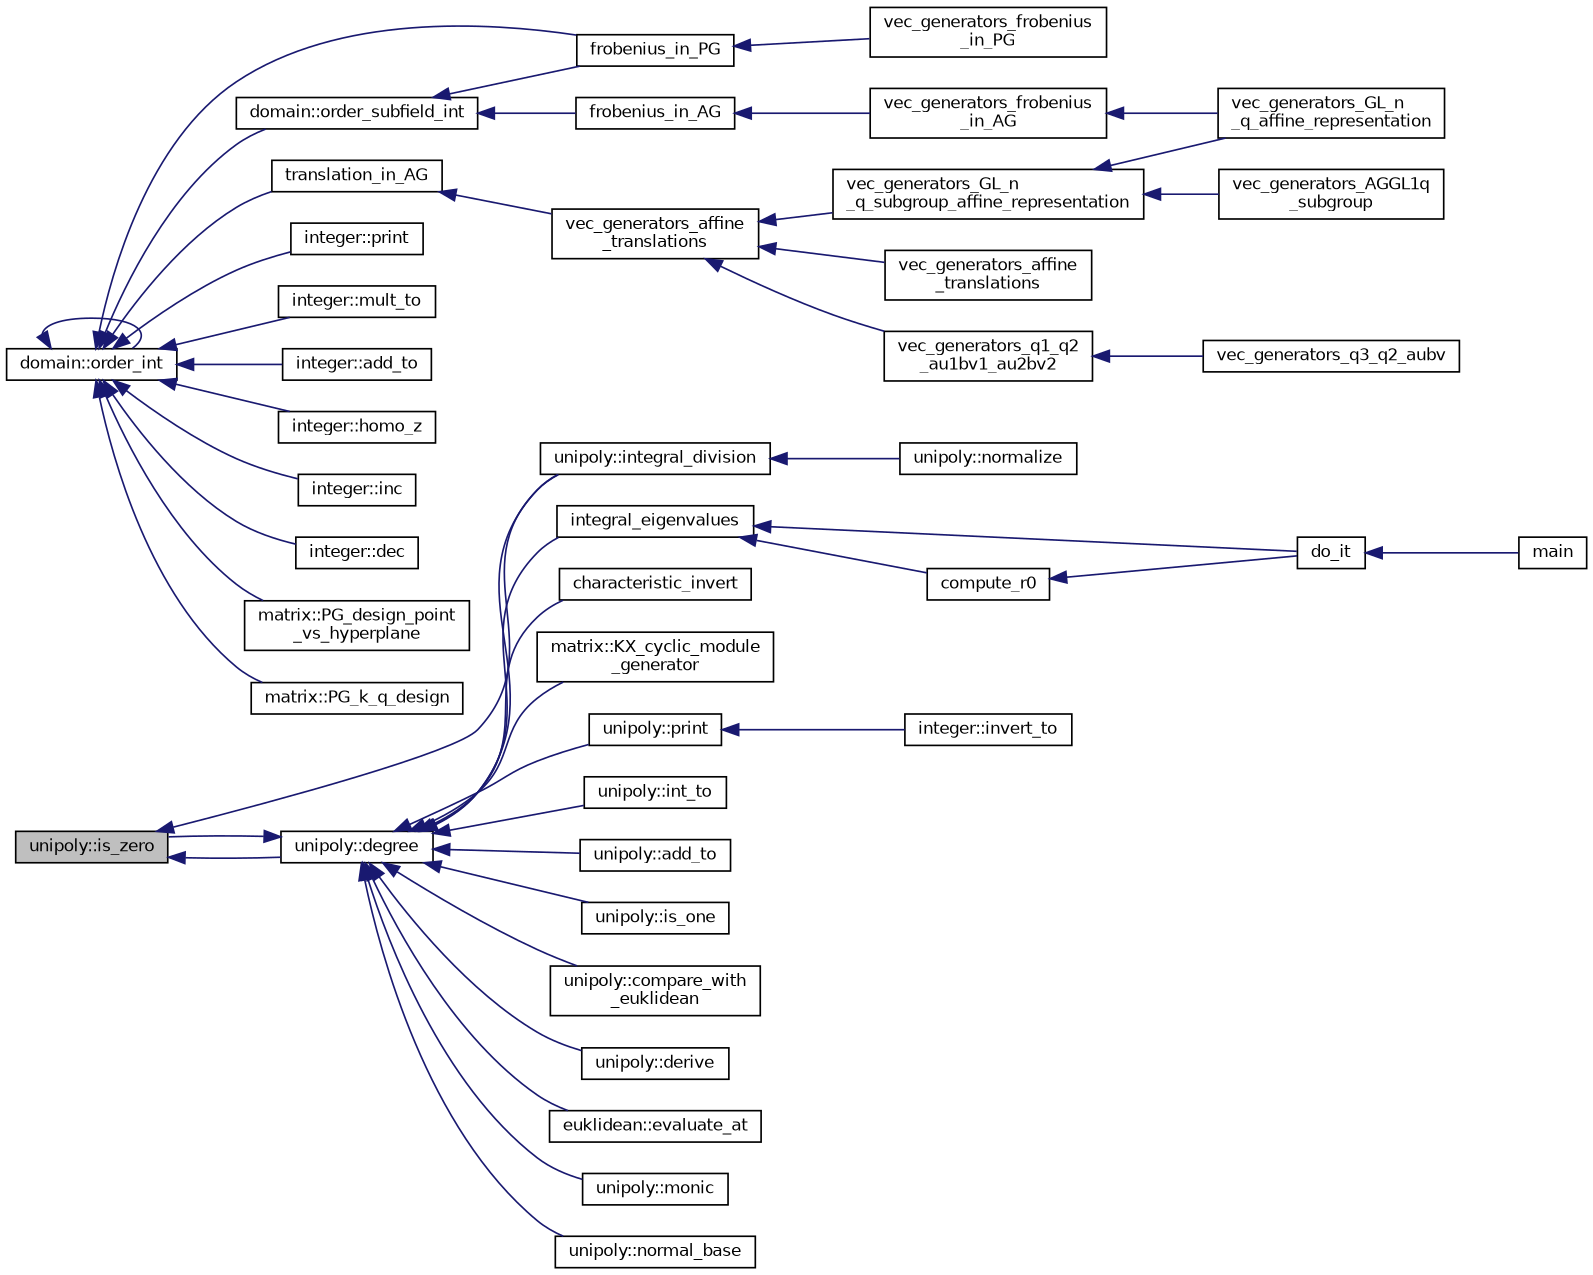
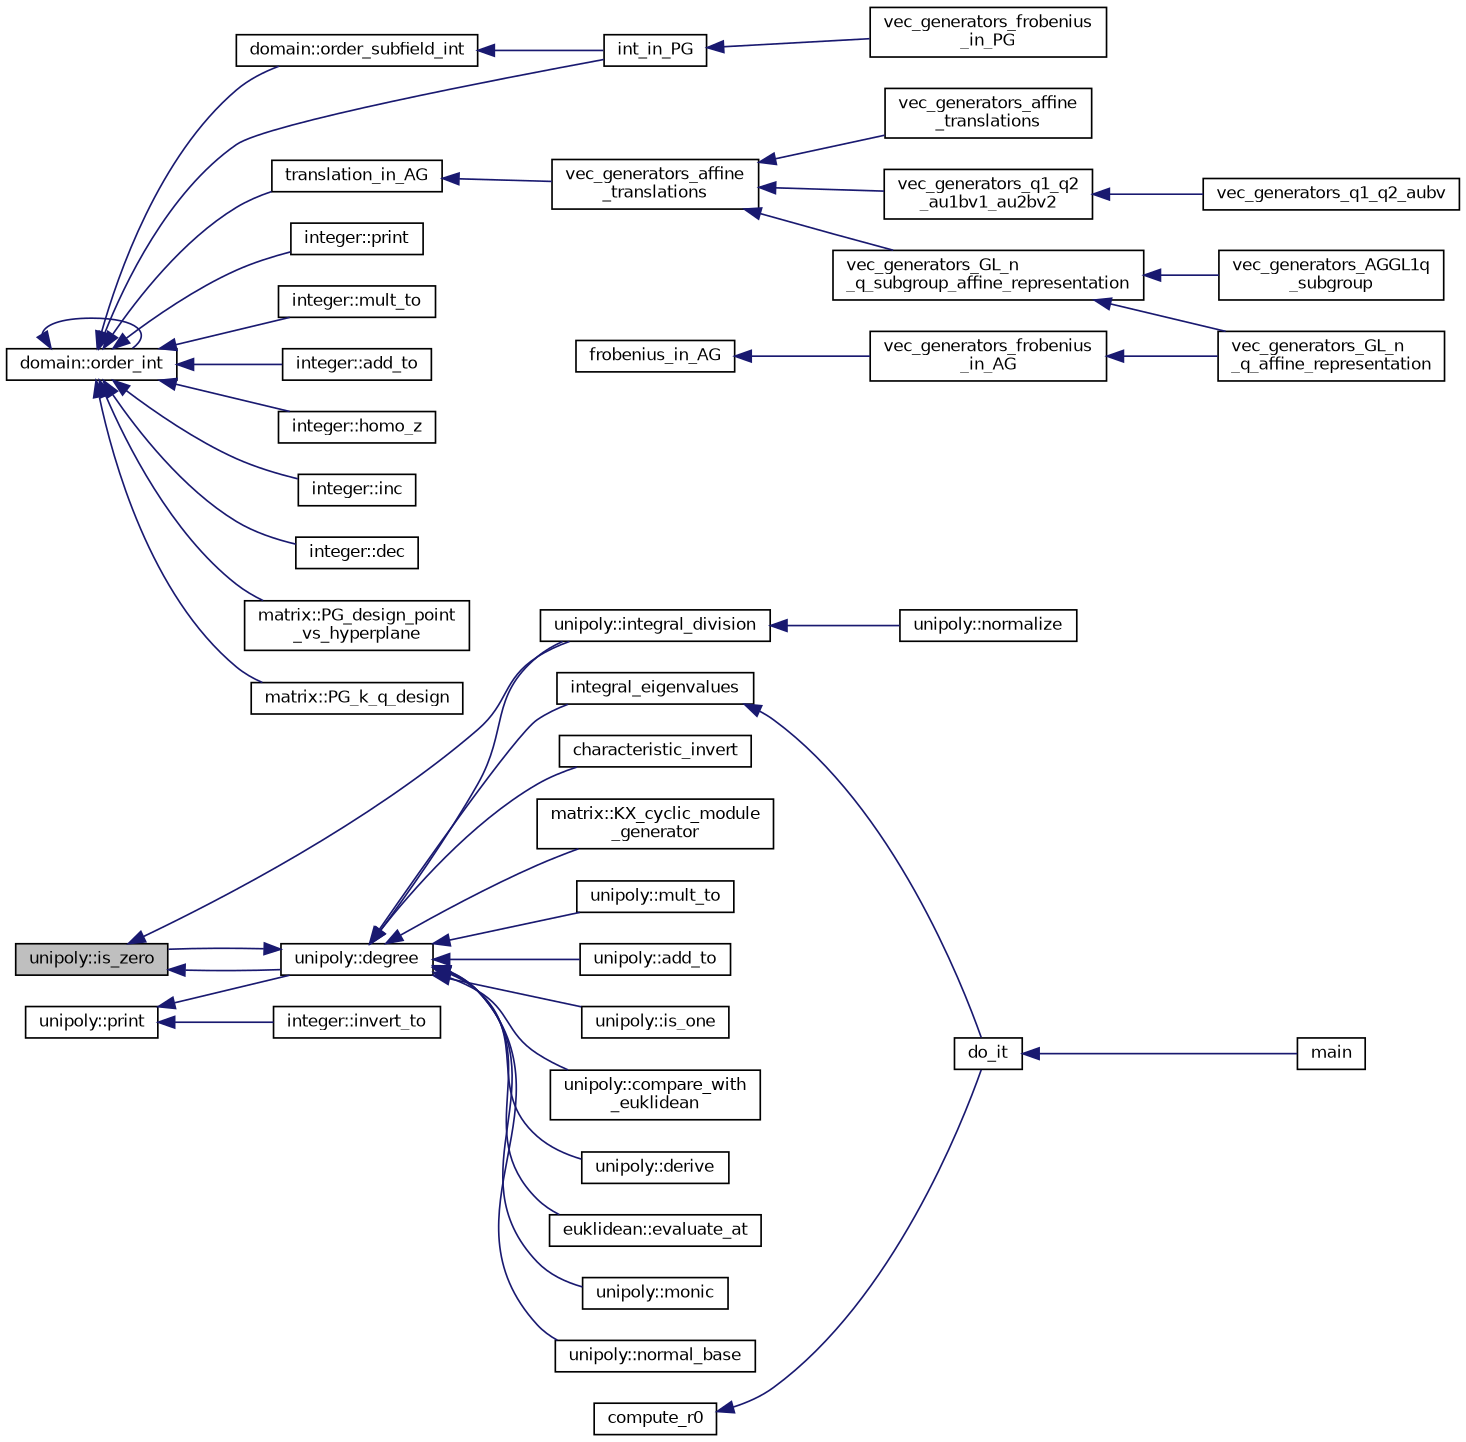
(655, 50) -> (655, 50)
(535, 113) -> none
(1331, 356) -> (1331, 194)
(842, 557) -> none
(502, 779) -> (232, 989)
(655, 793) -> (655, 897)
